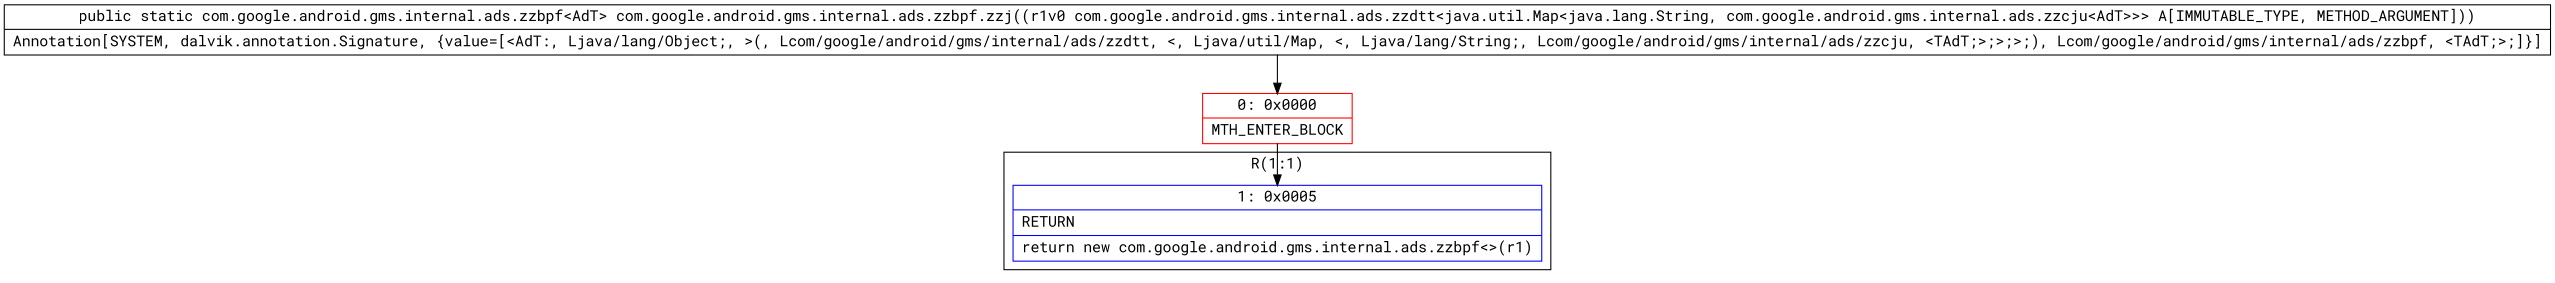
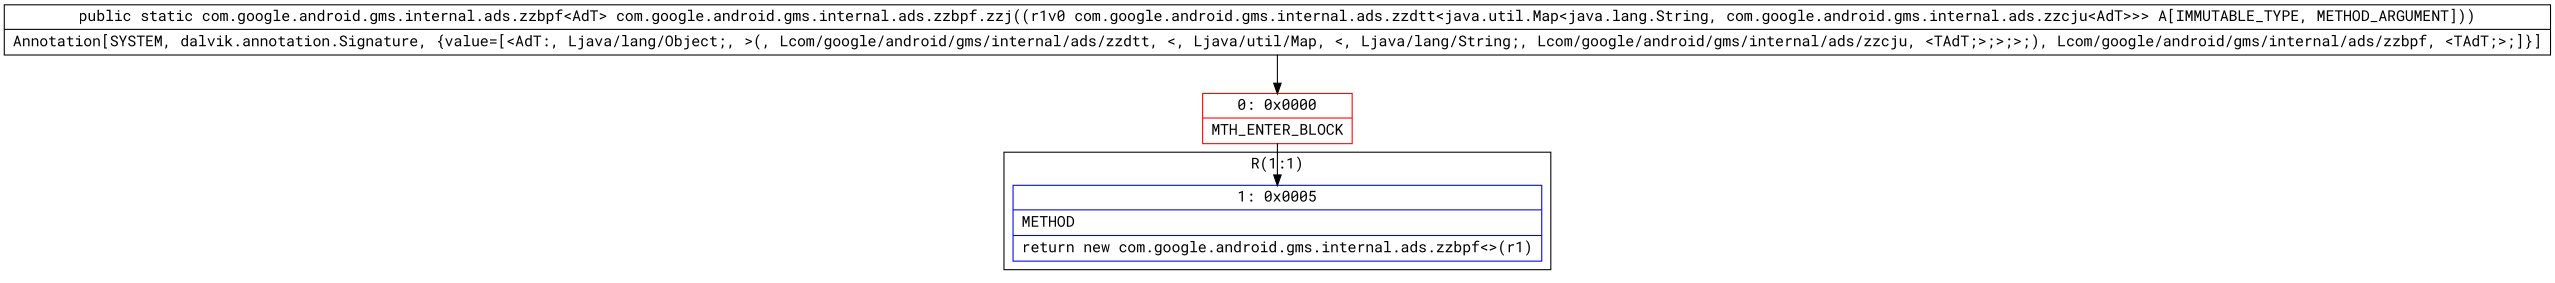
(1048, 222) -> (1048, 222)
